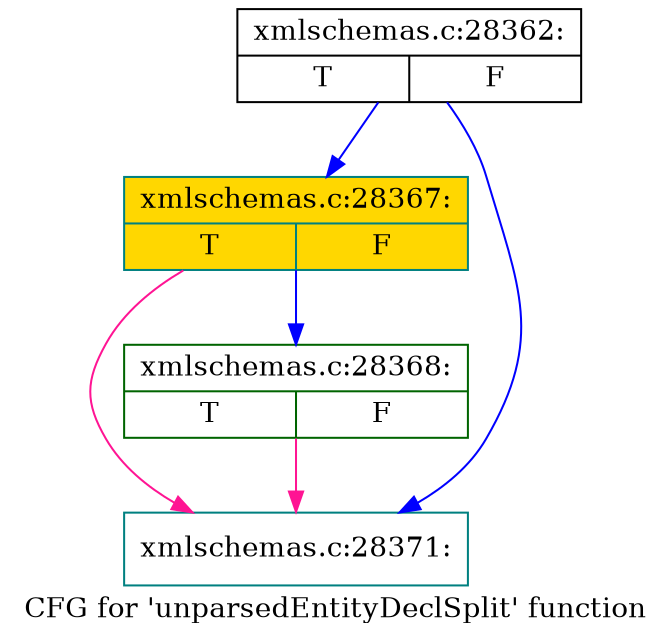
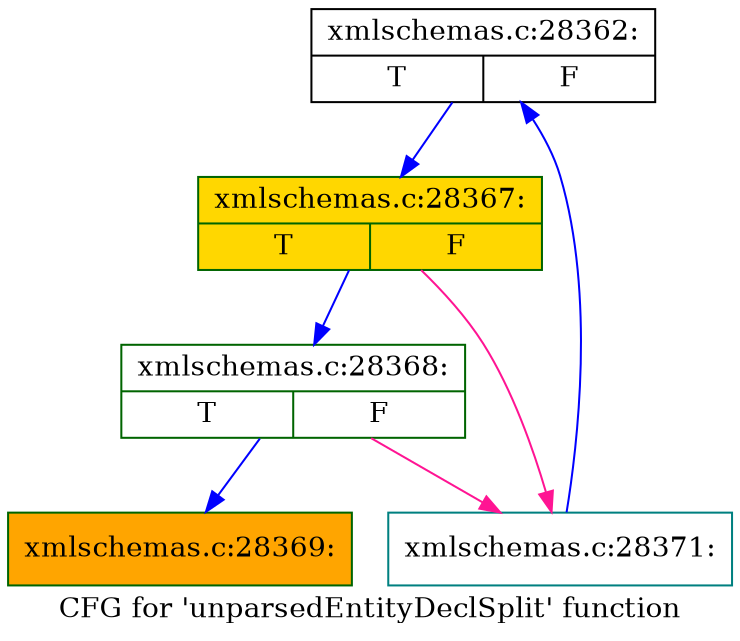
(296, 223) -> (370, 223)
(521, 314) -> (580, 312)
none -> (180, 549)
